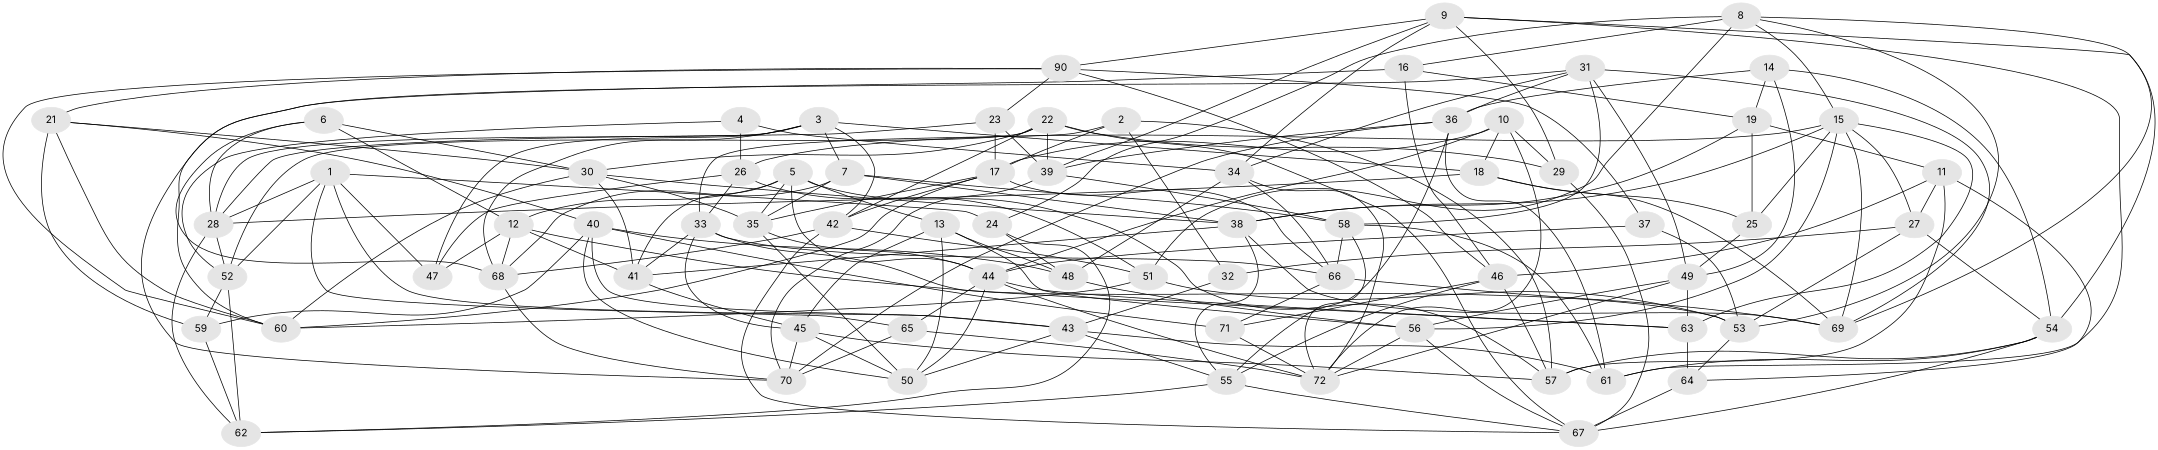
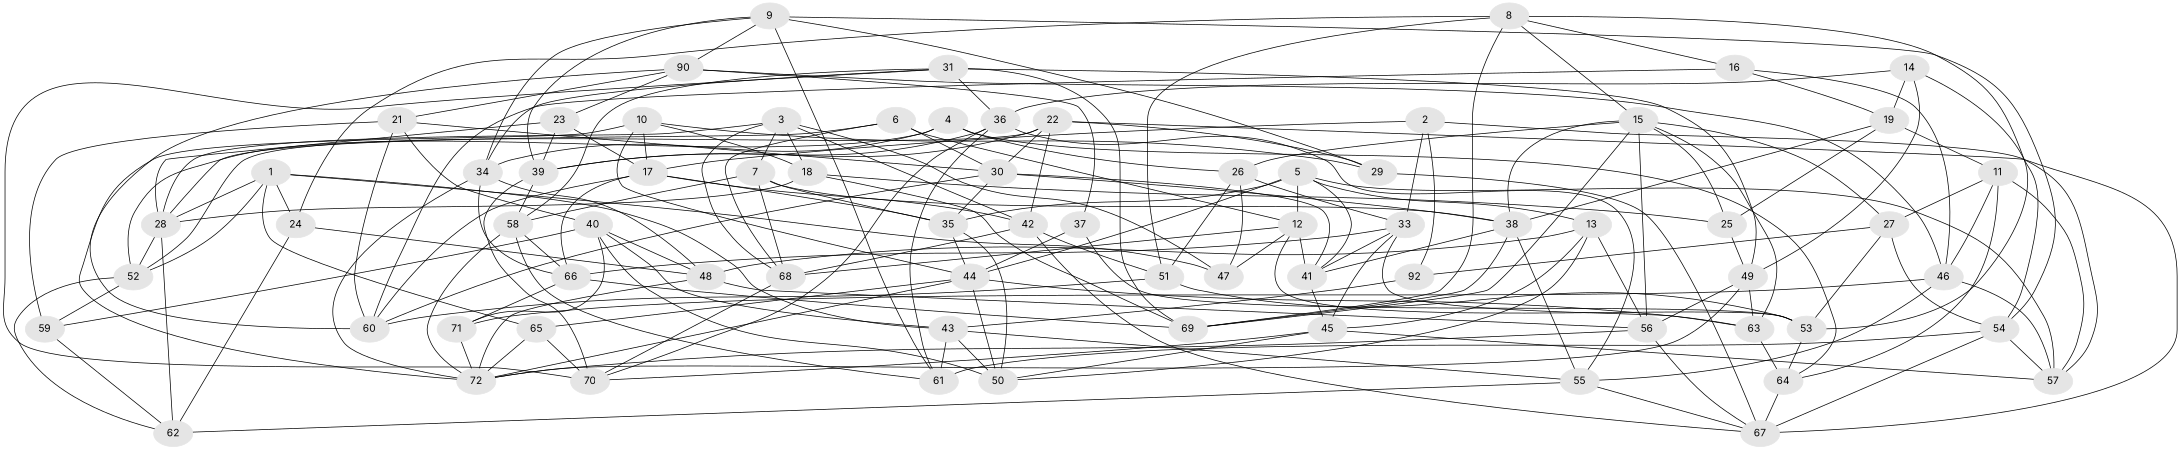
none -> (1465, 159)
(1228, 277) -> (1414, 277)
none -> (603, 294)
